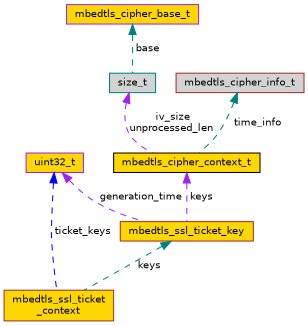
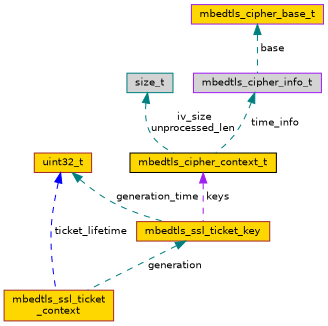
(133, 54) -> (257, 54)
(240, 83) -> (257, 83)
(129, 134) -> (151, 133)
(55, 163) -> (63, 163)
(104, 206) -> (119, 206)
(81, 231) -> (90, 231)
(148, 266) -> (174, 266)
